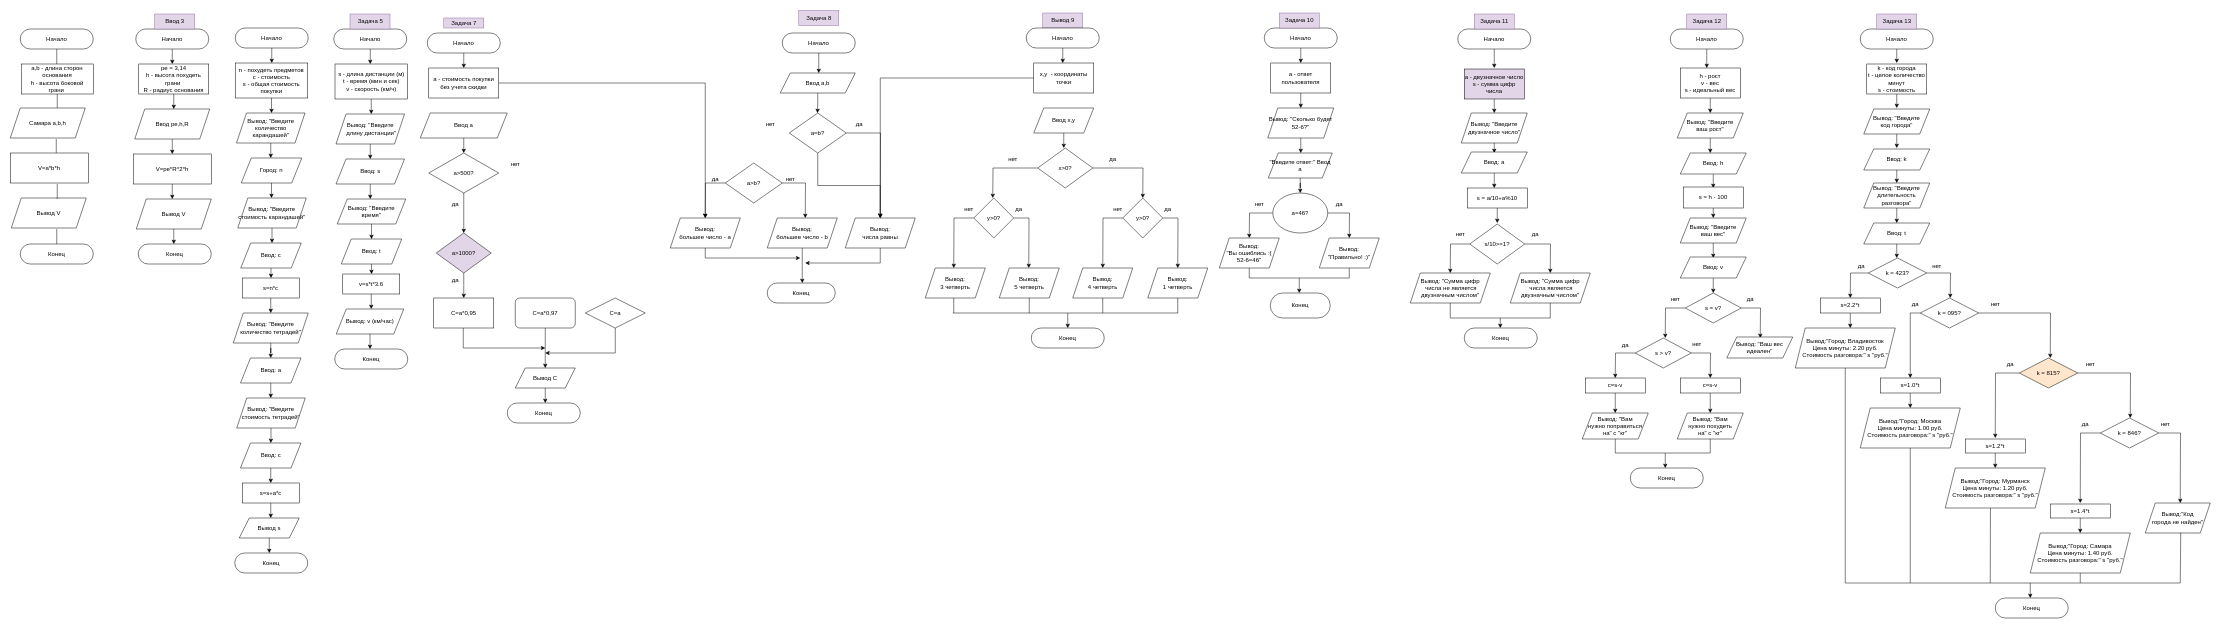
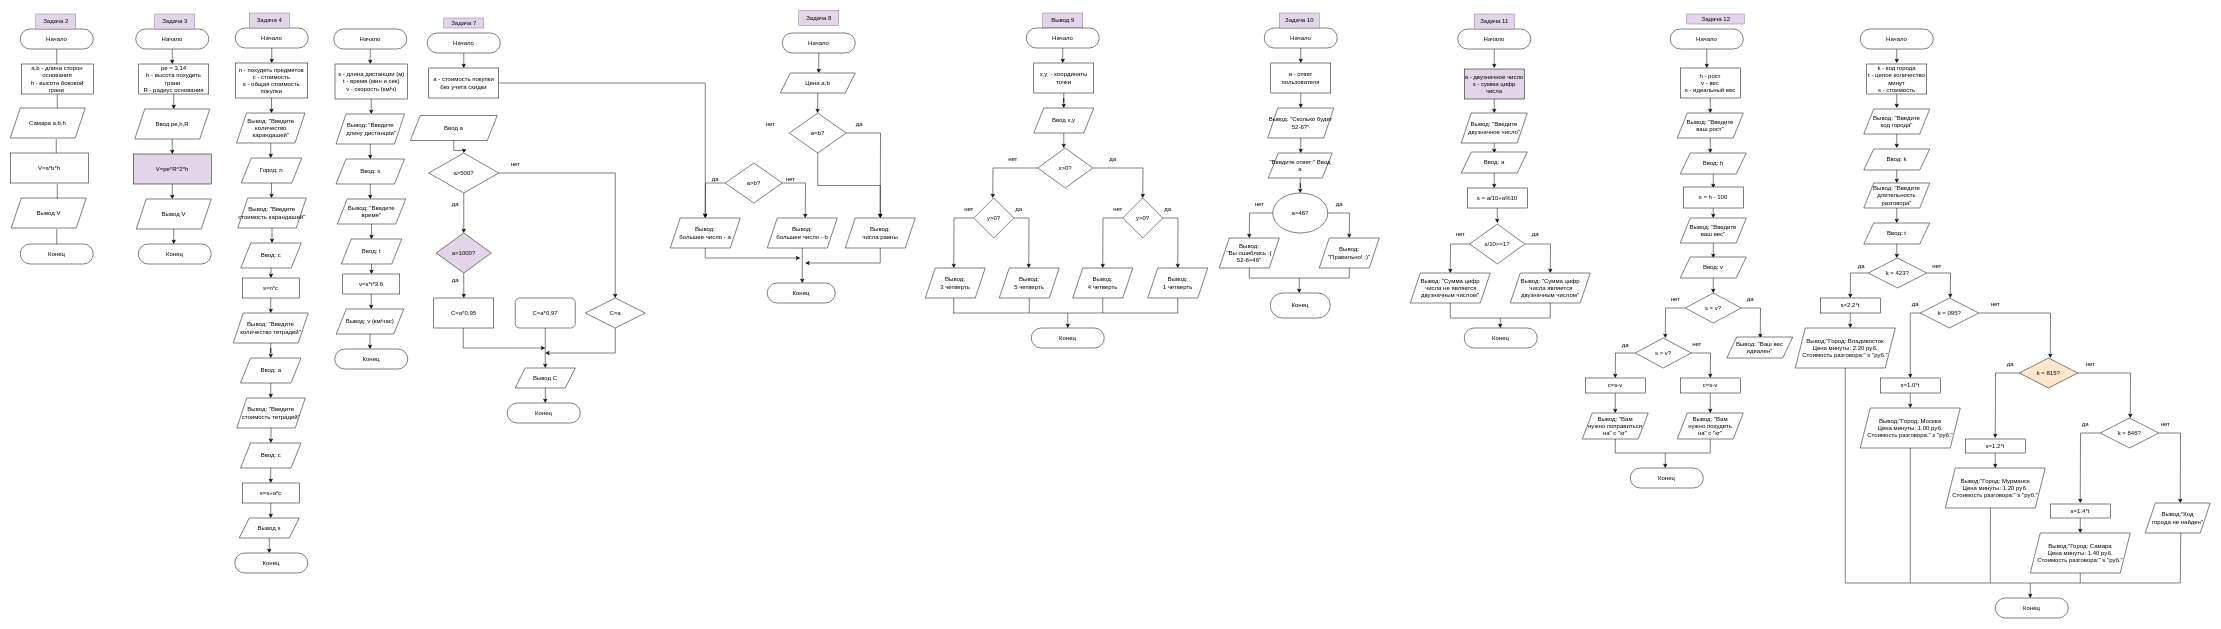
none -> (269, 20)
none -> (56, 21)
(175, 21) -> (175, 21)
(370, 21) -> none
(1707, 21) -> (1716, 19)
(1897, 21) -> none
(931, 78) -> (1064, 101)
(818, 83) -> (818, 83)
(464, 125) -> (454, 128)
(172, 169) -> (172, 169)
none -> (615, 293)
